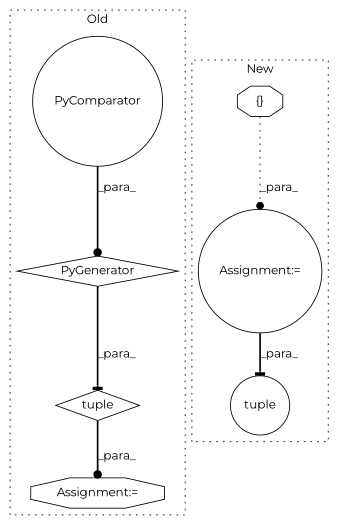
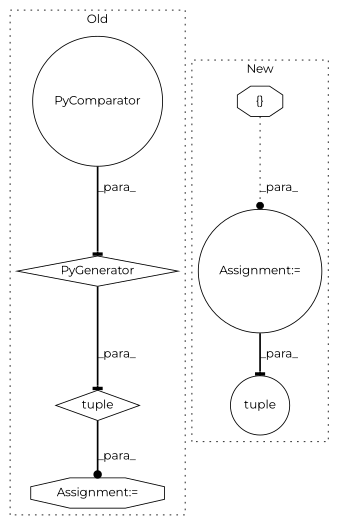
(98, 208) -> (98, 209)
